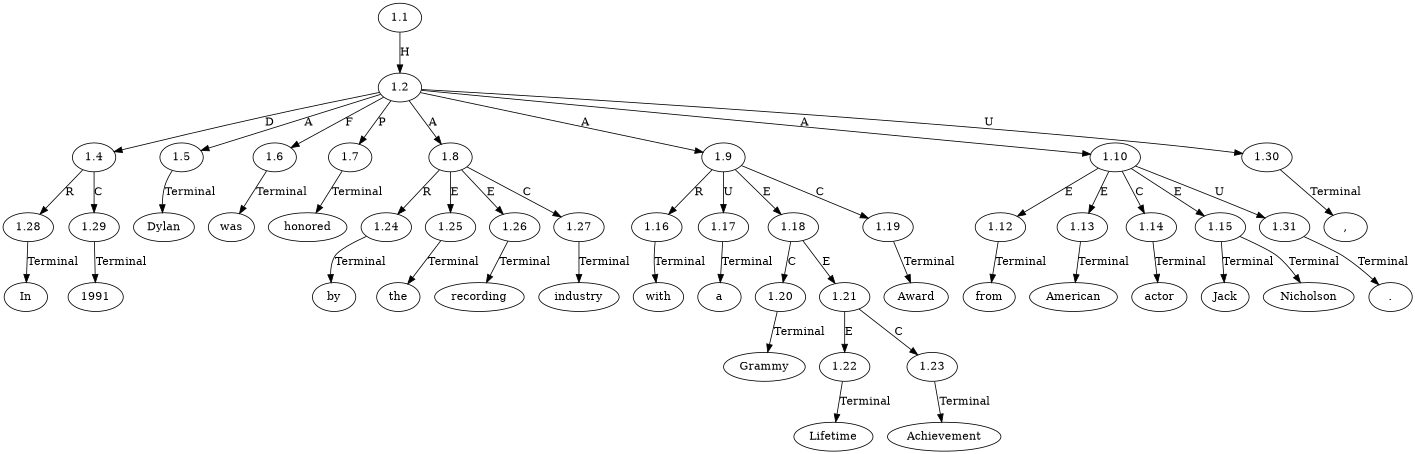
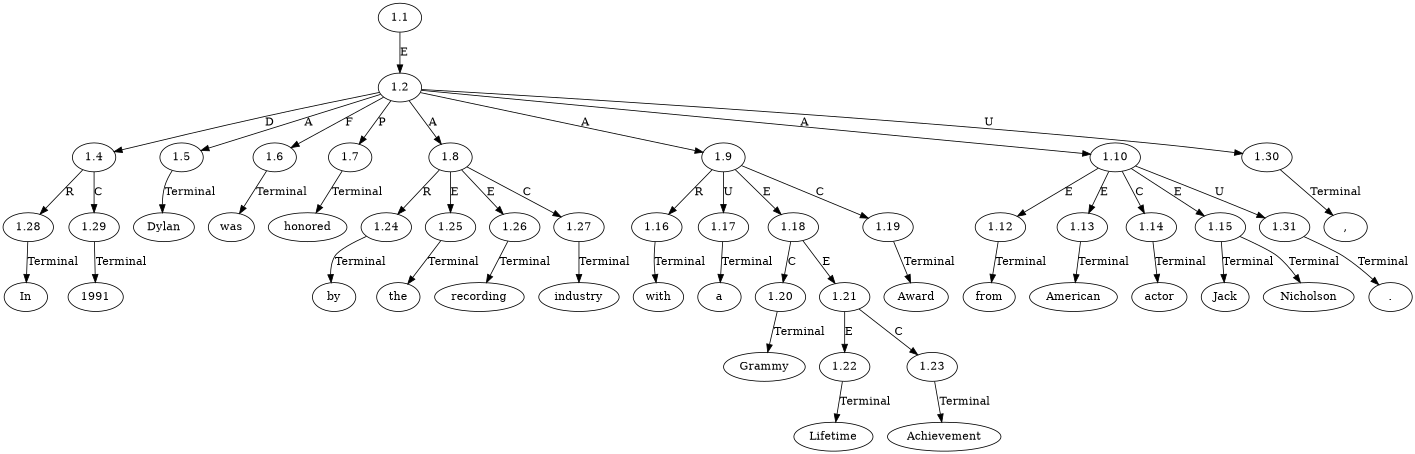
(405, 53) -> (404, 53)
